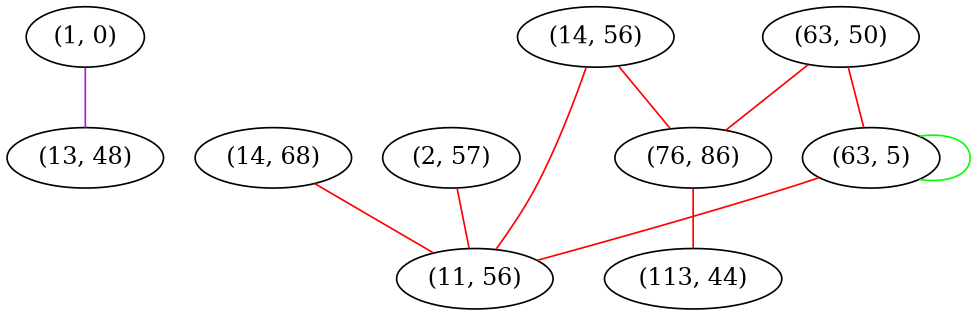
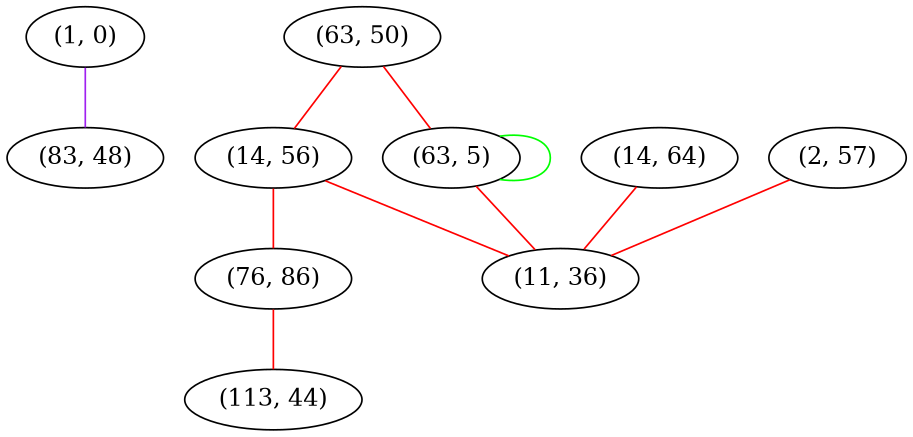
(767, 97) -> (318, 97)
(85, 158) -> (85, 158)
(273, 158) -> (660, 158)
(475, 279) -> (561, 279)
